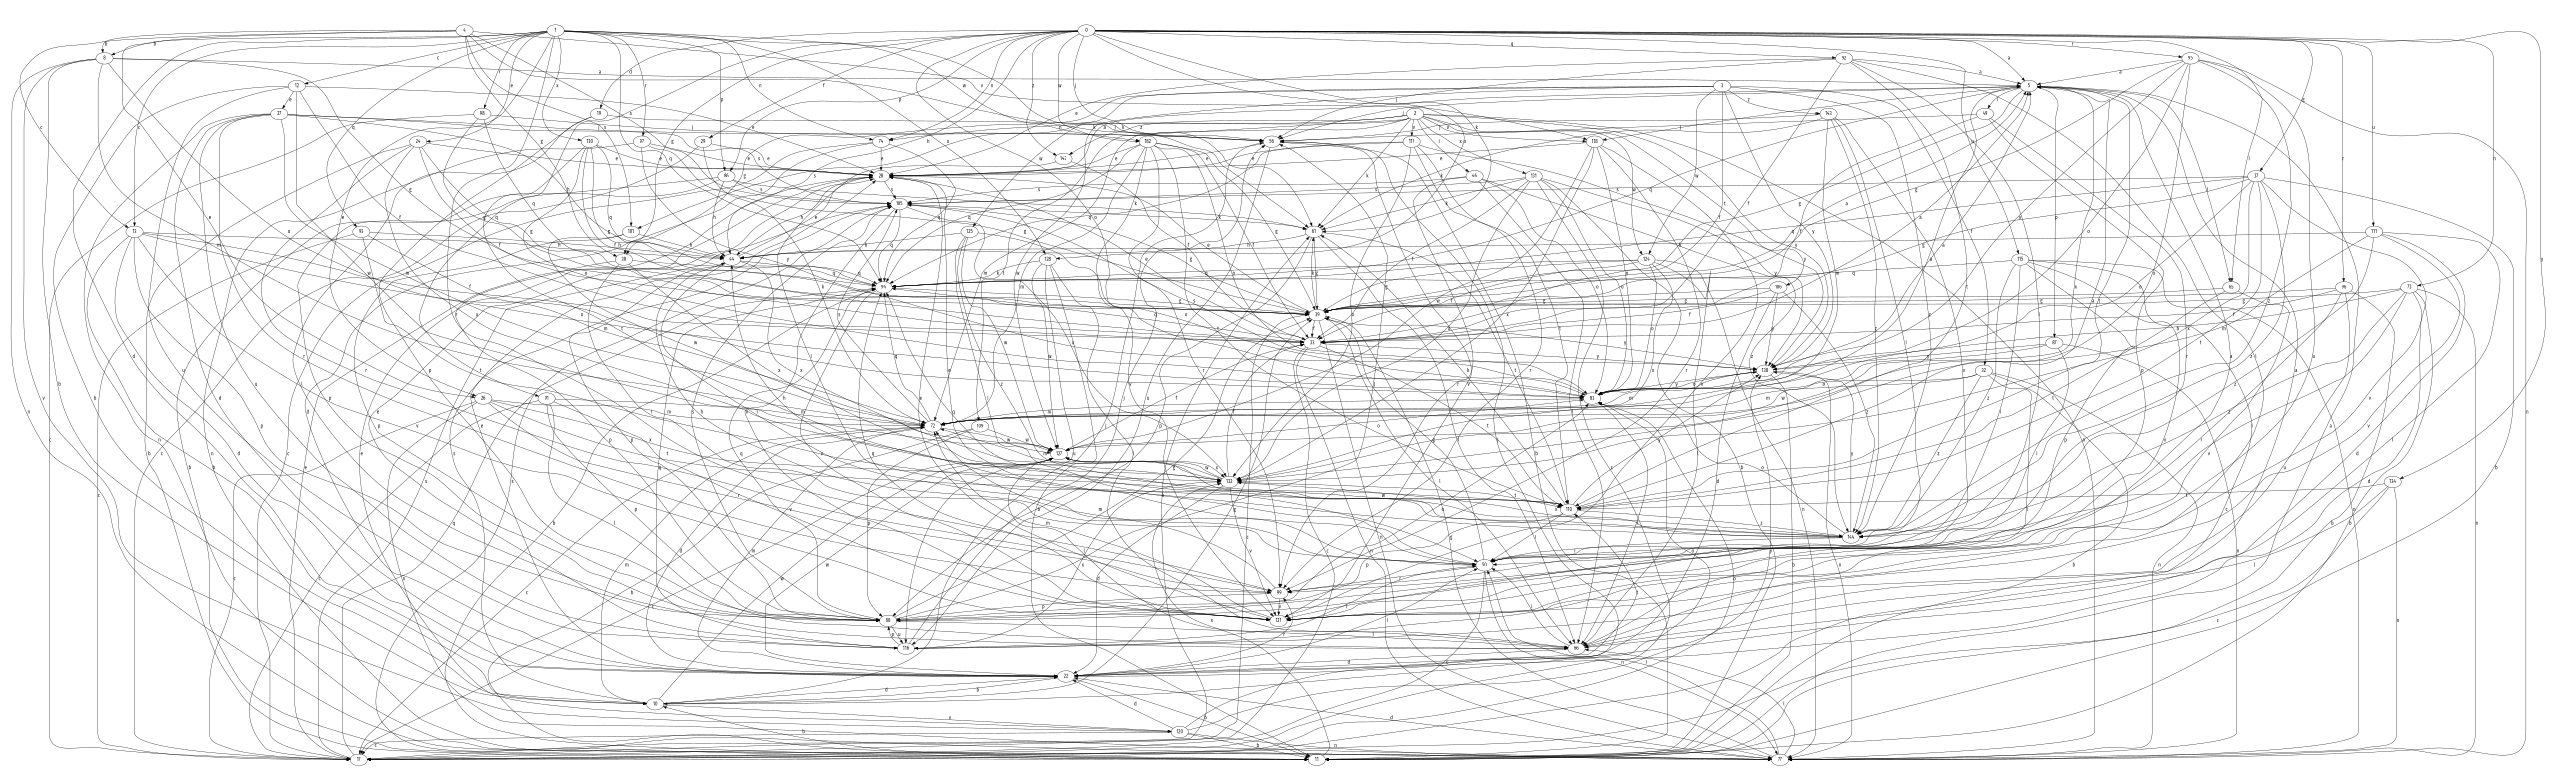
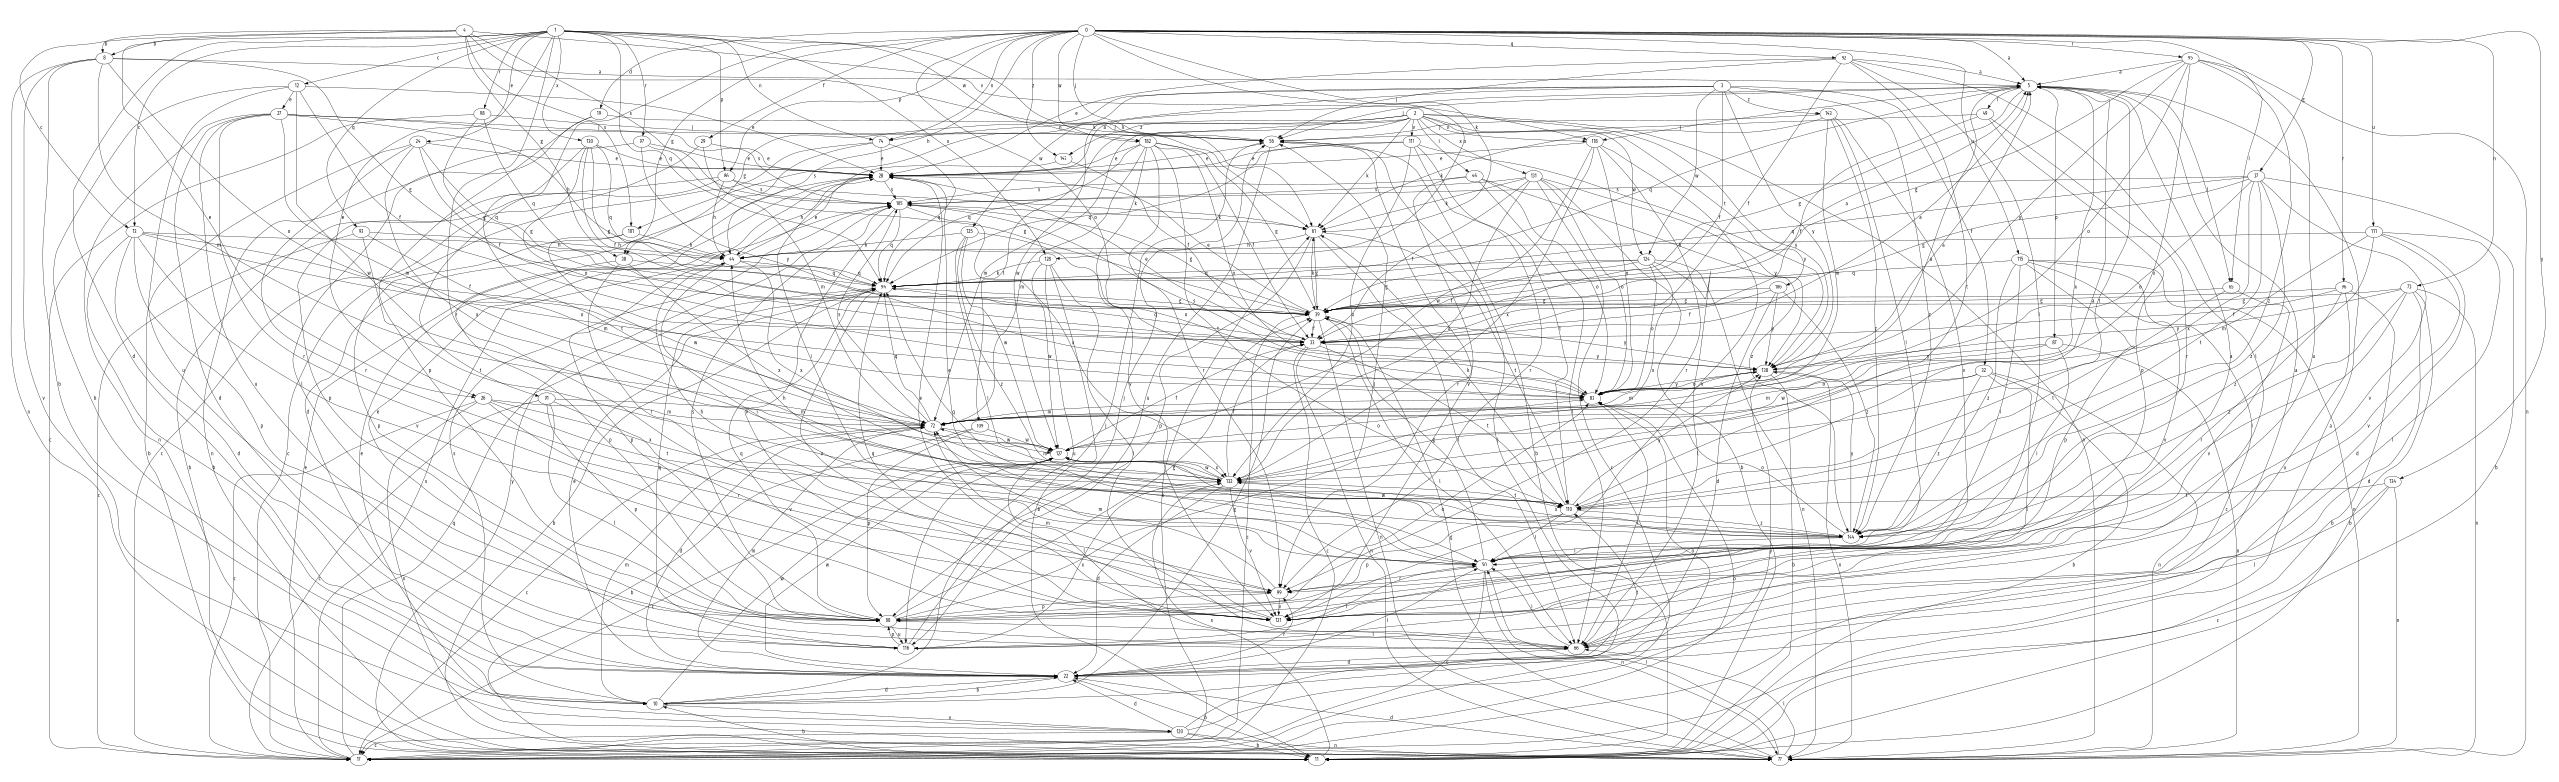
(823, 287) -> (823, 287)
(2178, 329) -> (2178, 329)
(513, 482) -> (513, 482)
(519, 526) -> (591, 595)
